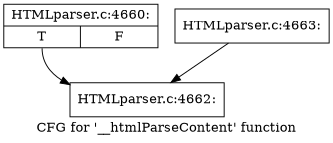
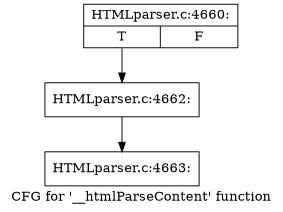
(204, 60) -> (122, 130)
